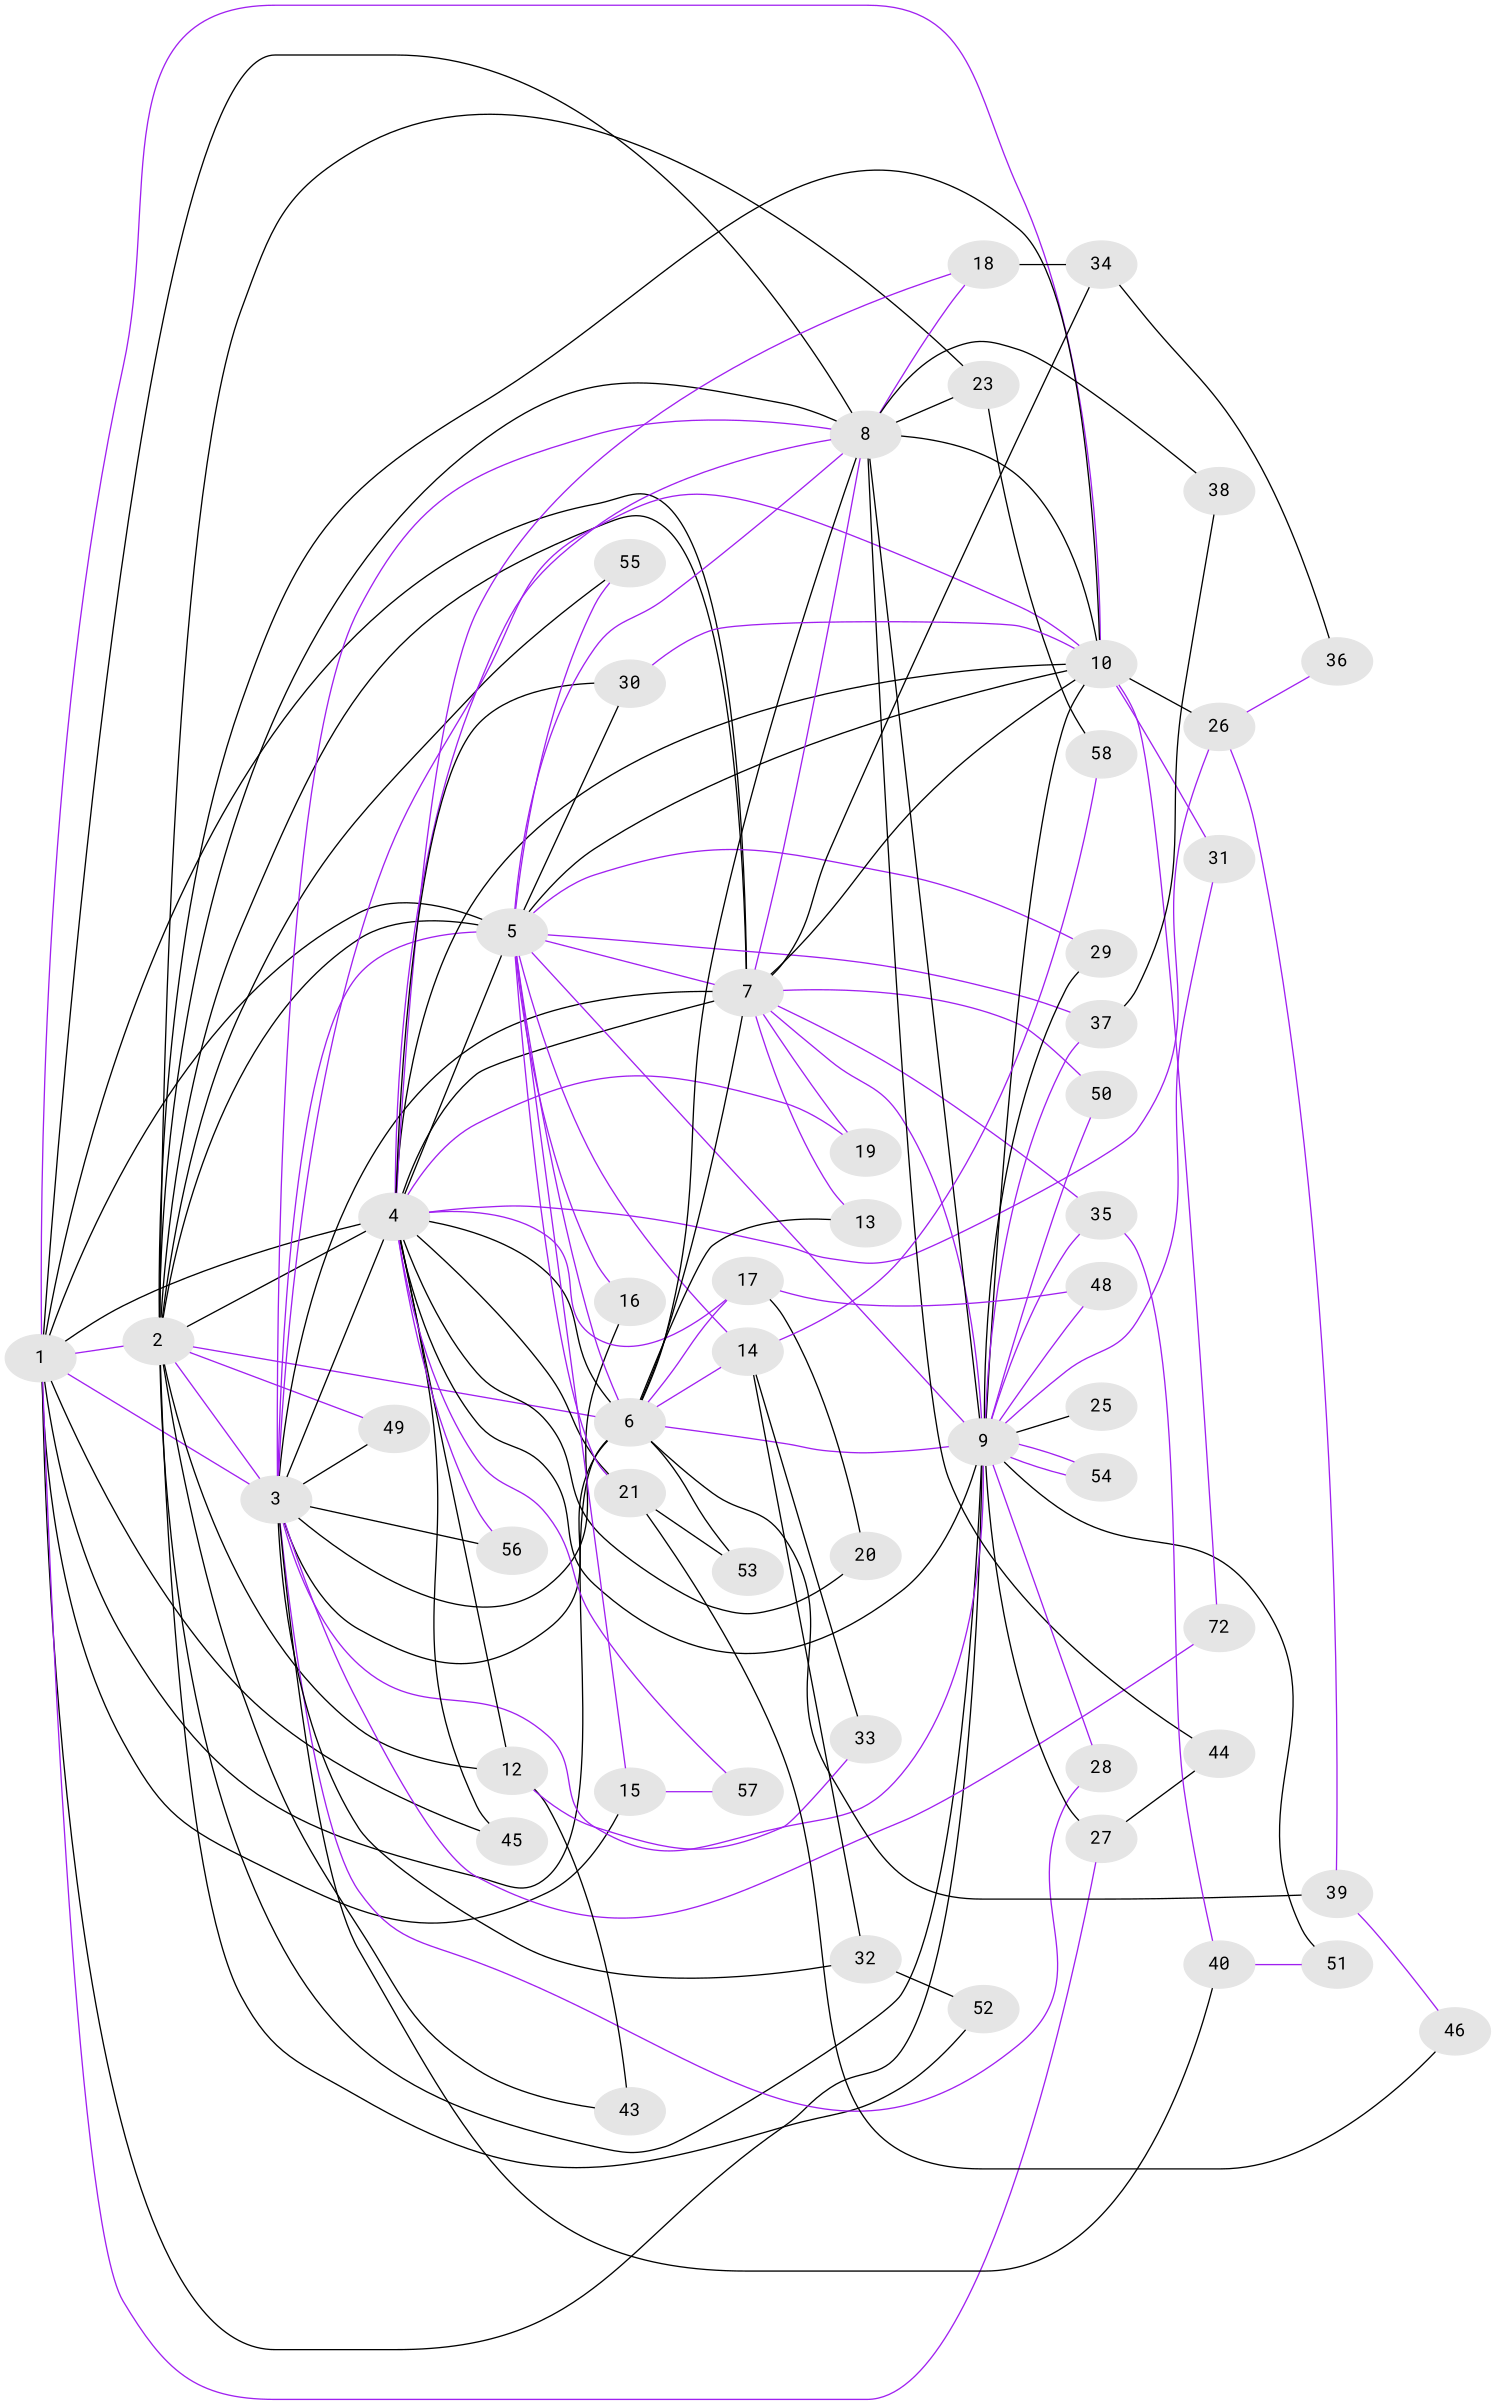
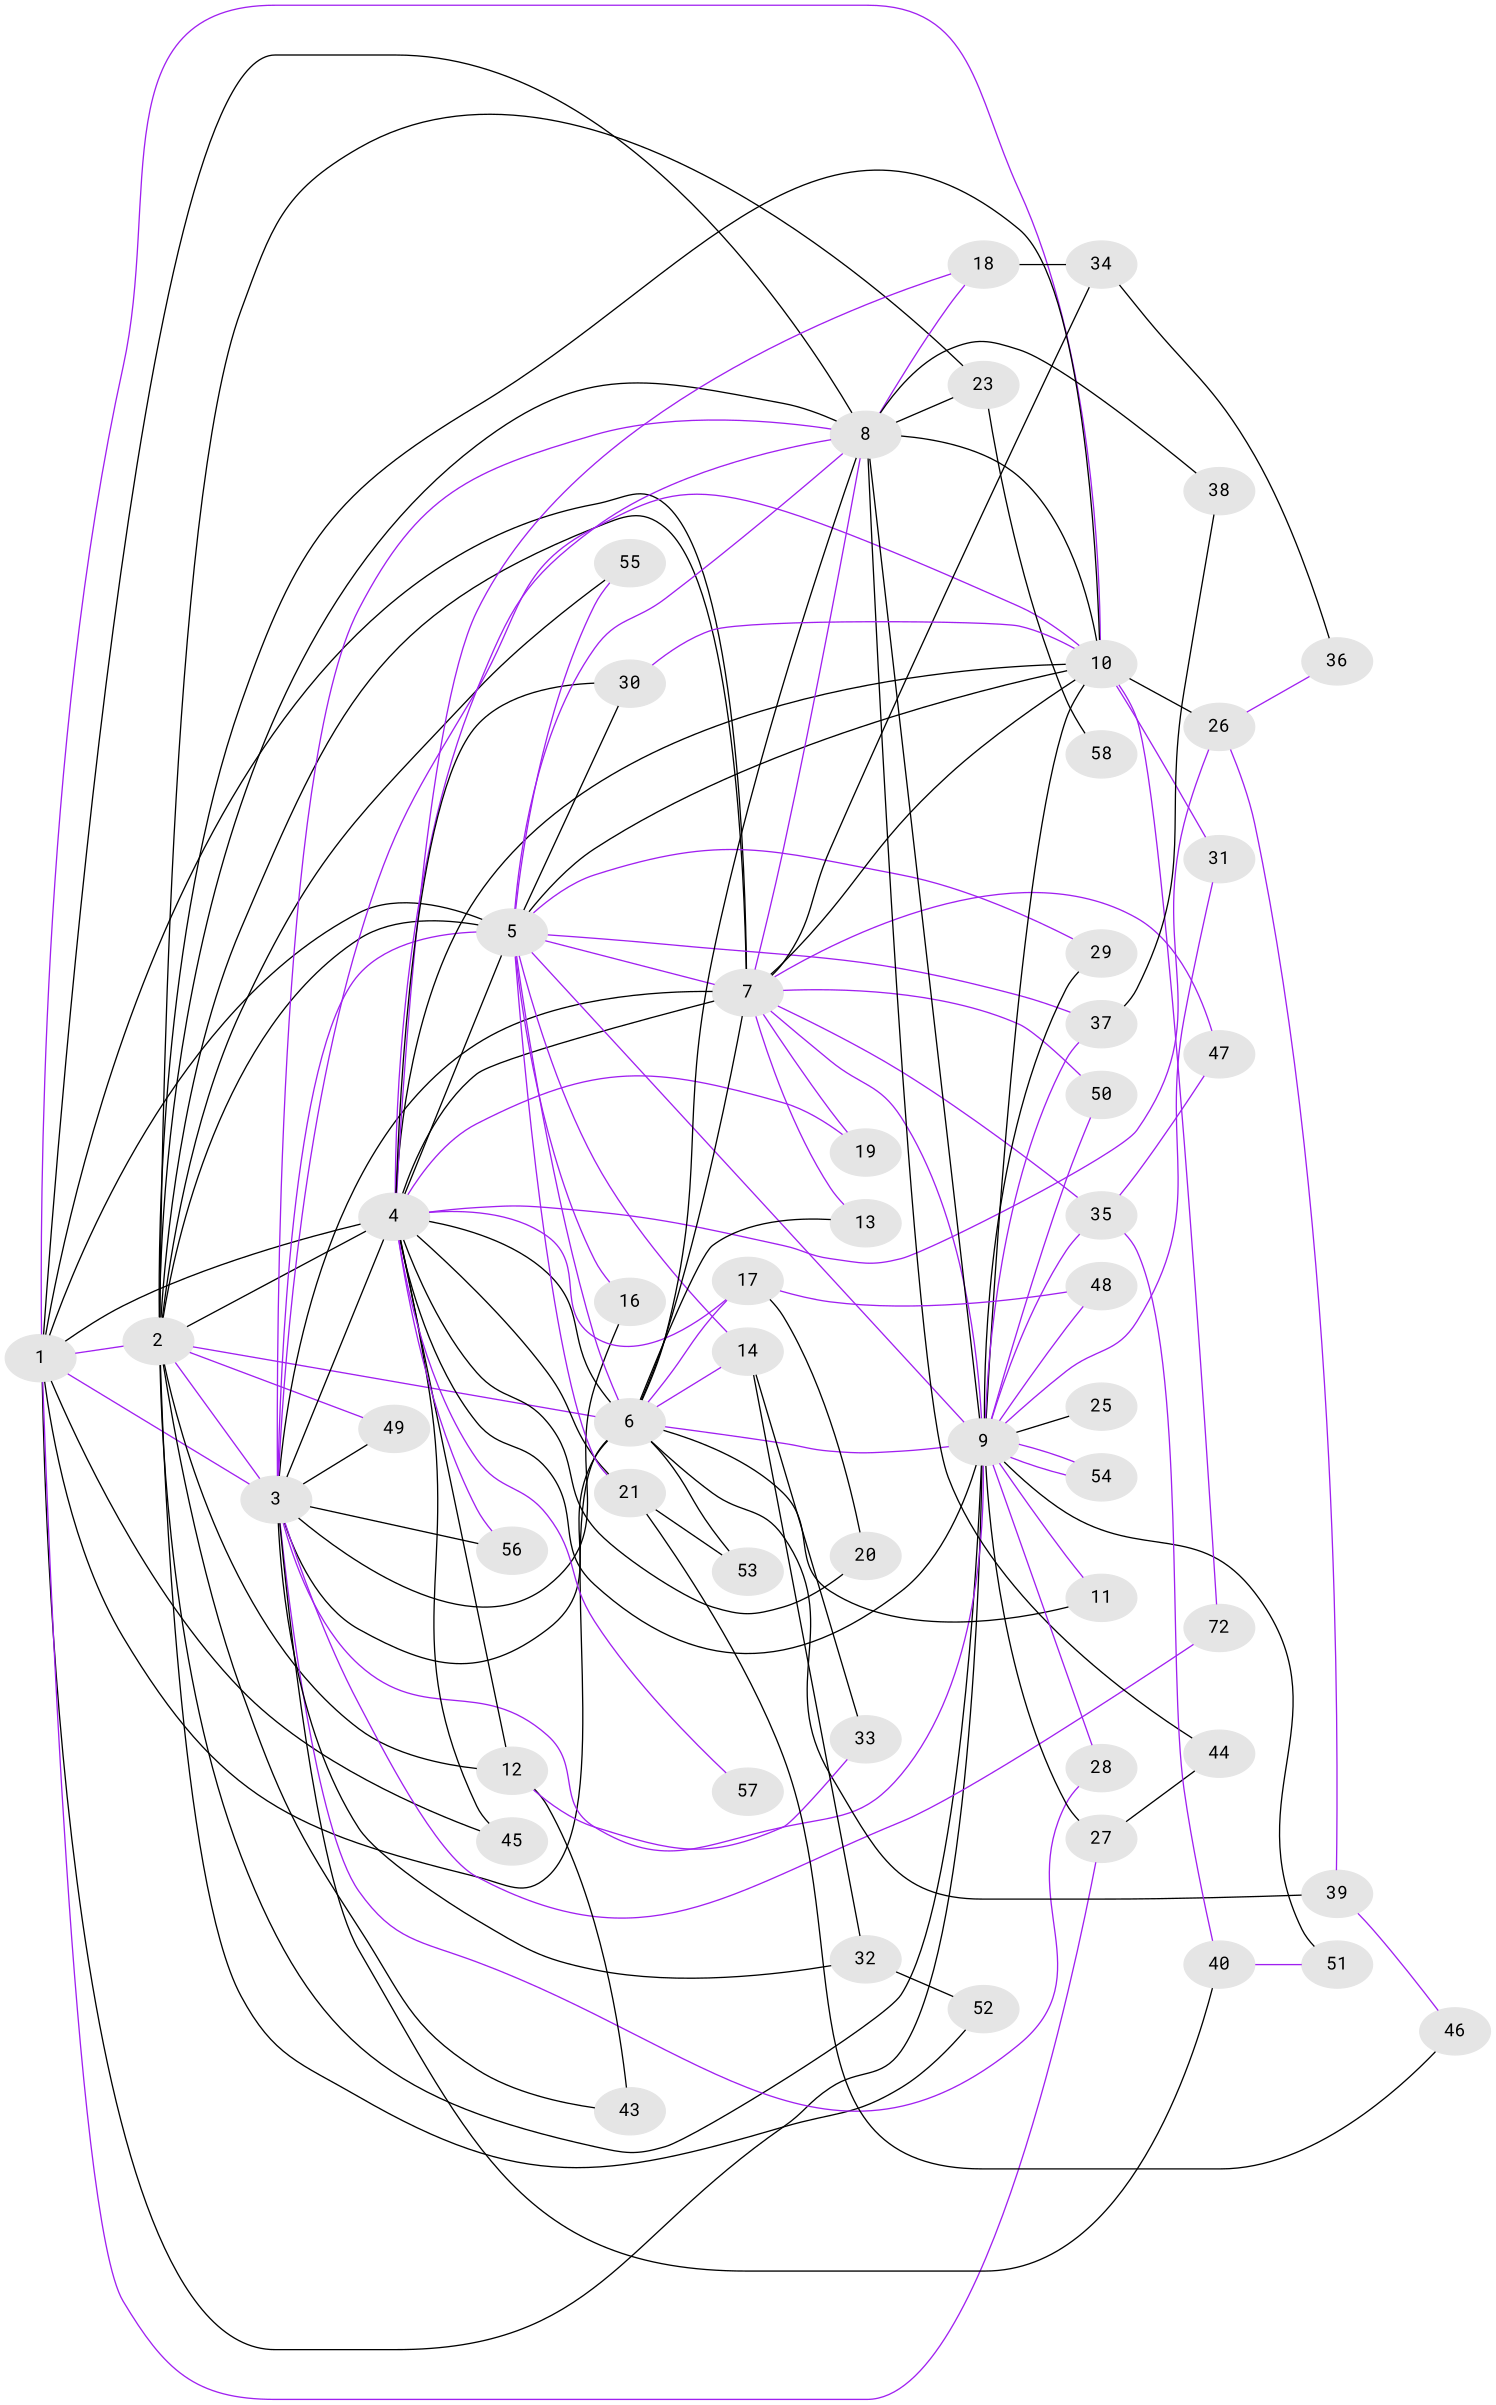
none -> (1219, 1054)
(998, 1098) -> none
none -> (1101, 1598)
(630, 1792) -> none
